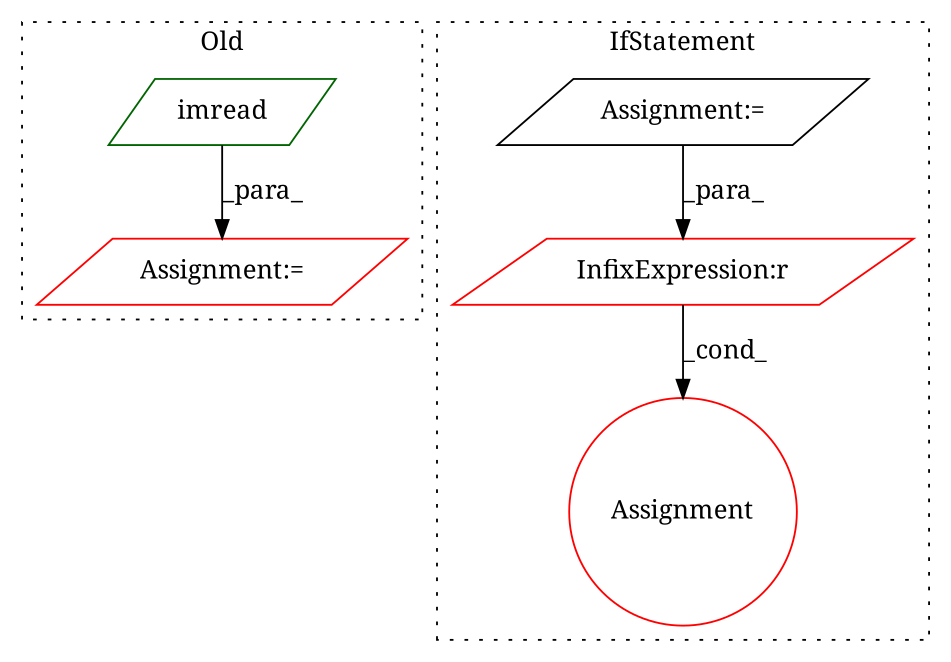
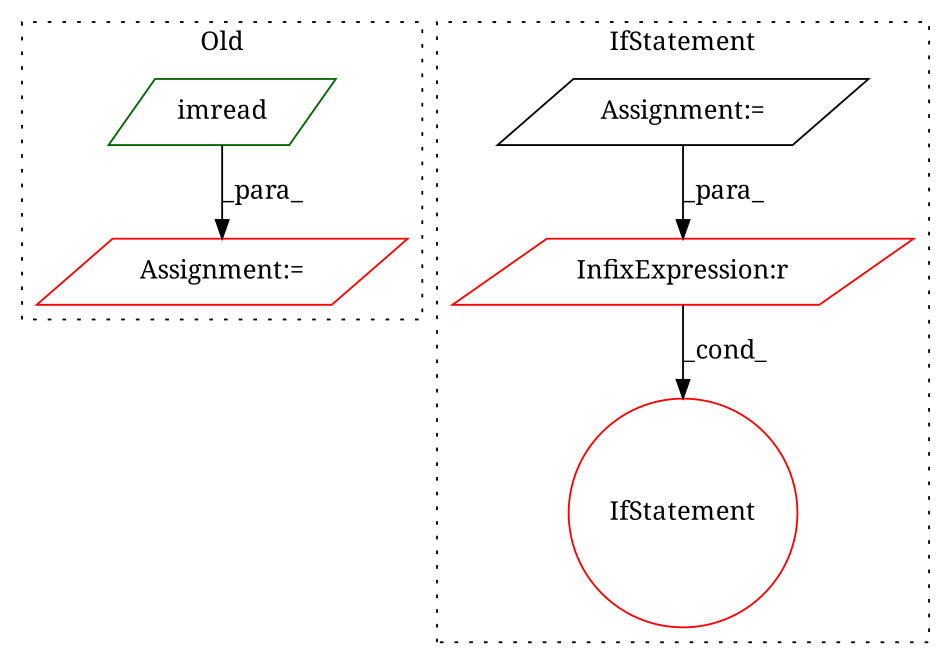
(683, 512) -> (683, 513)
